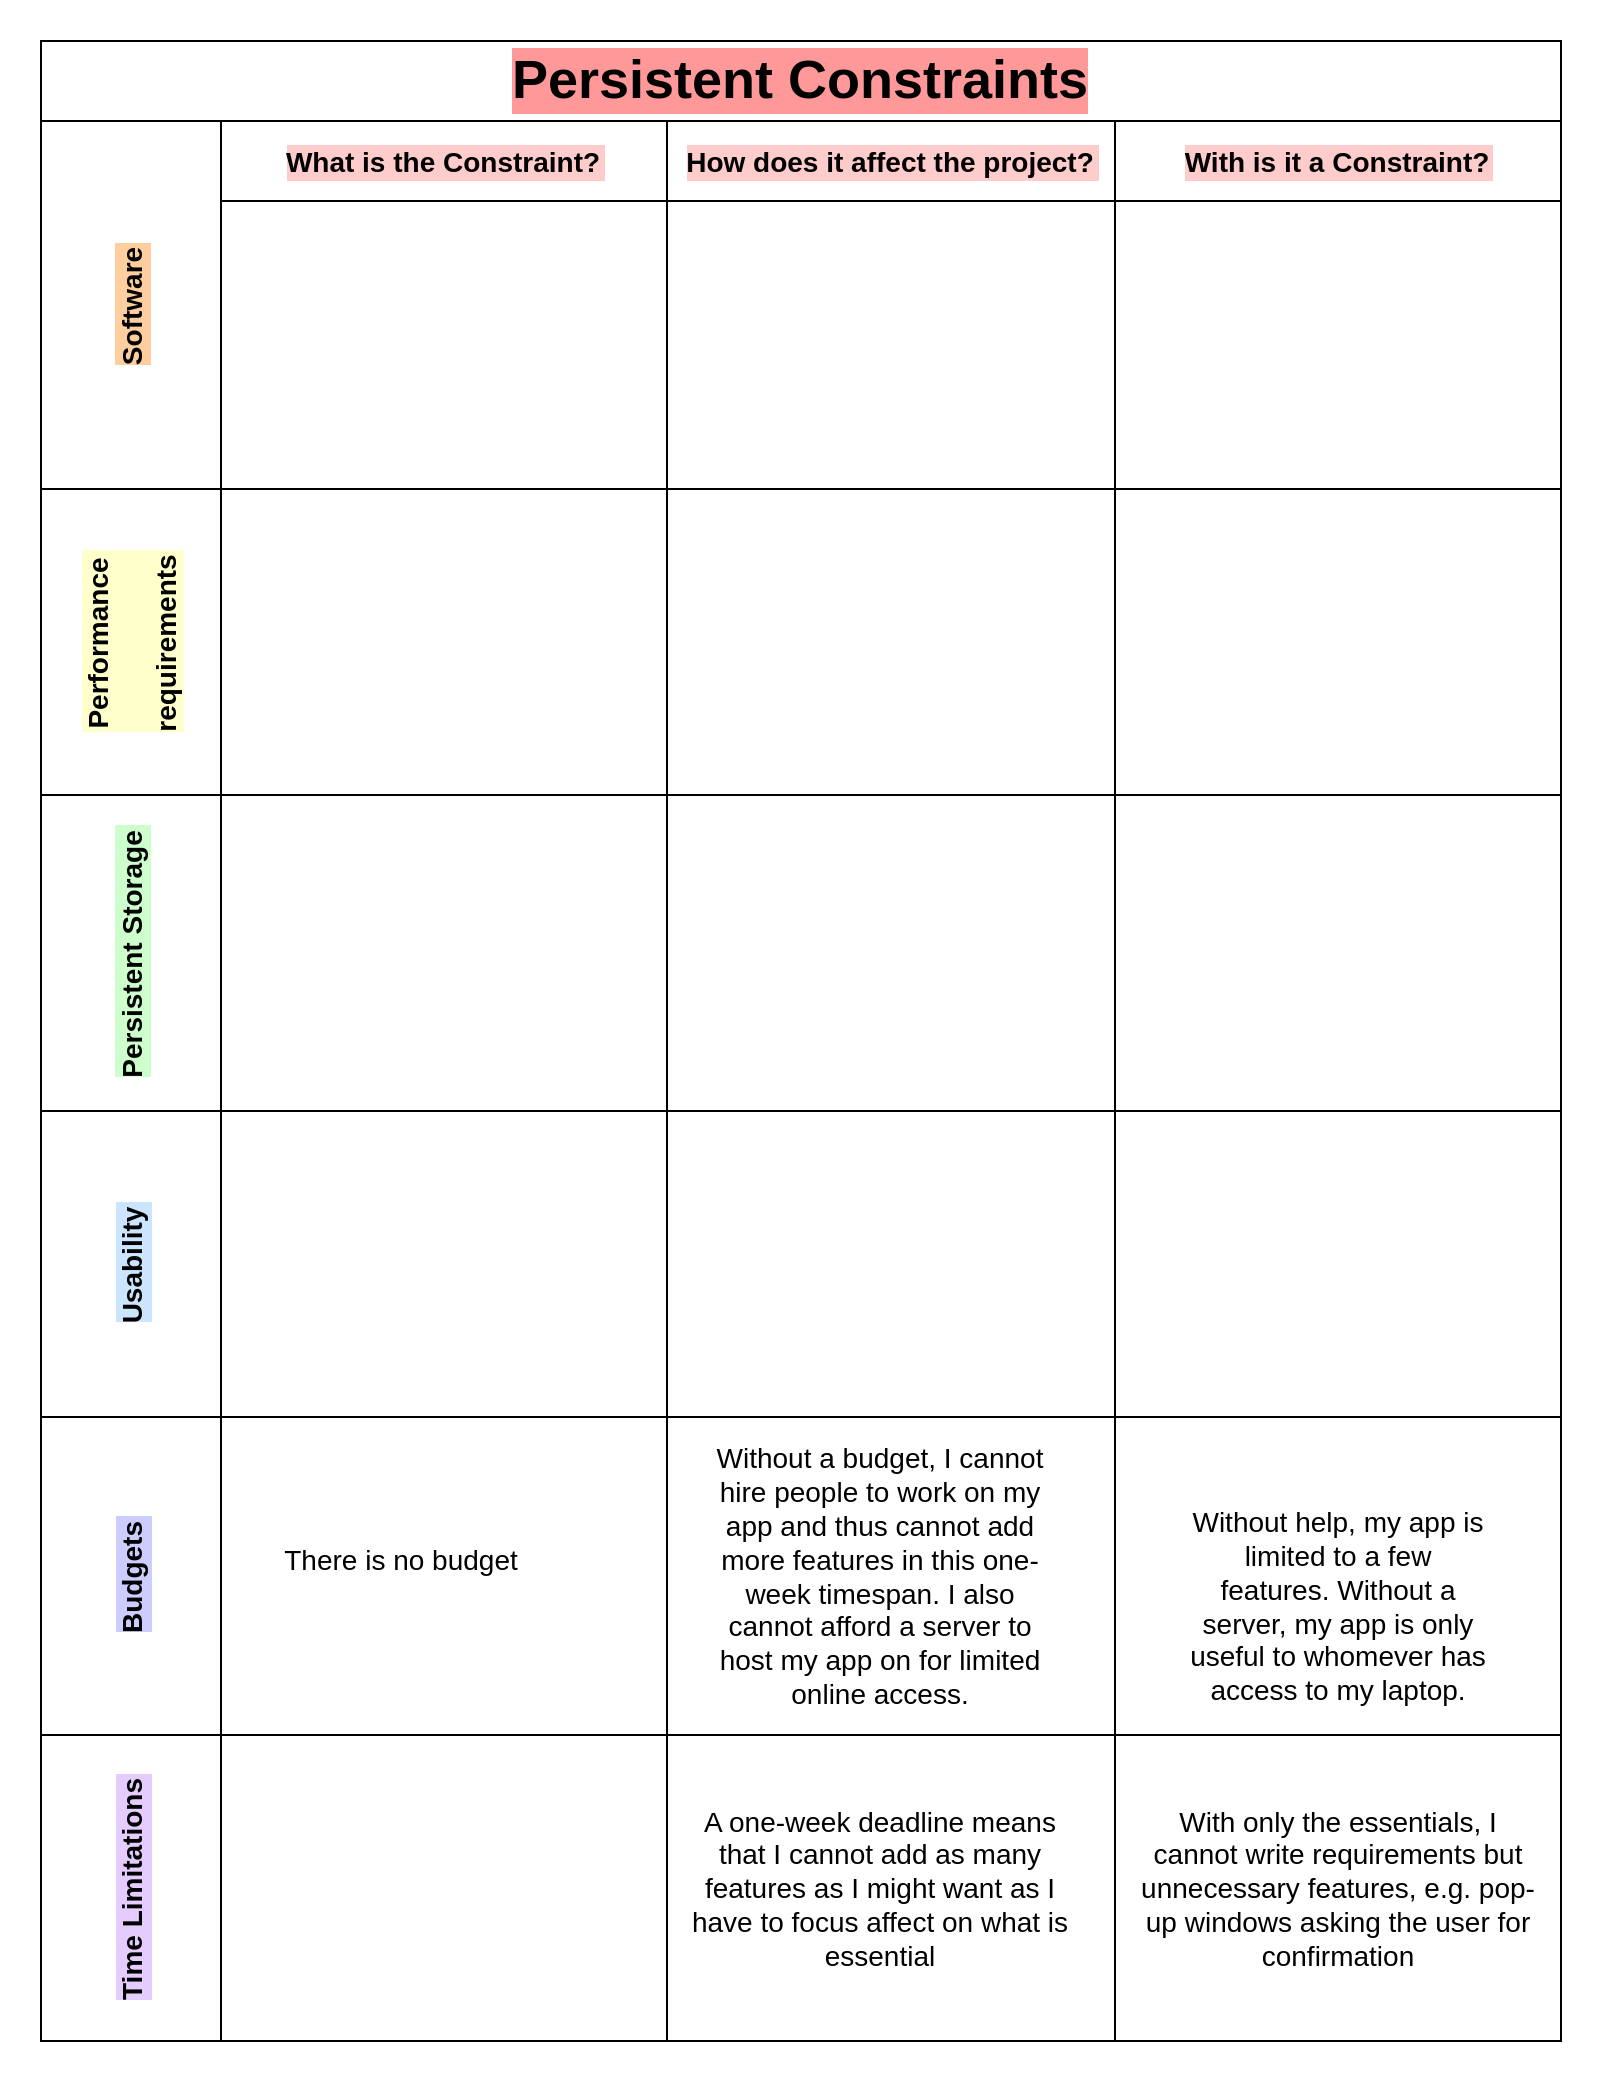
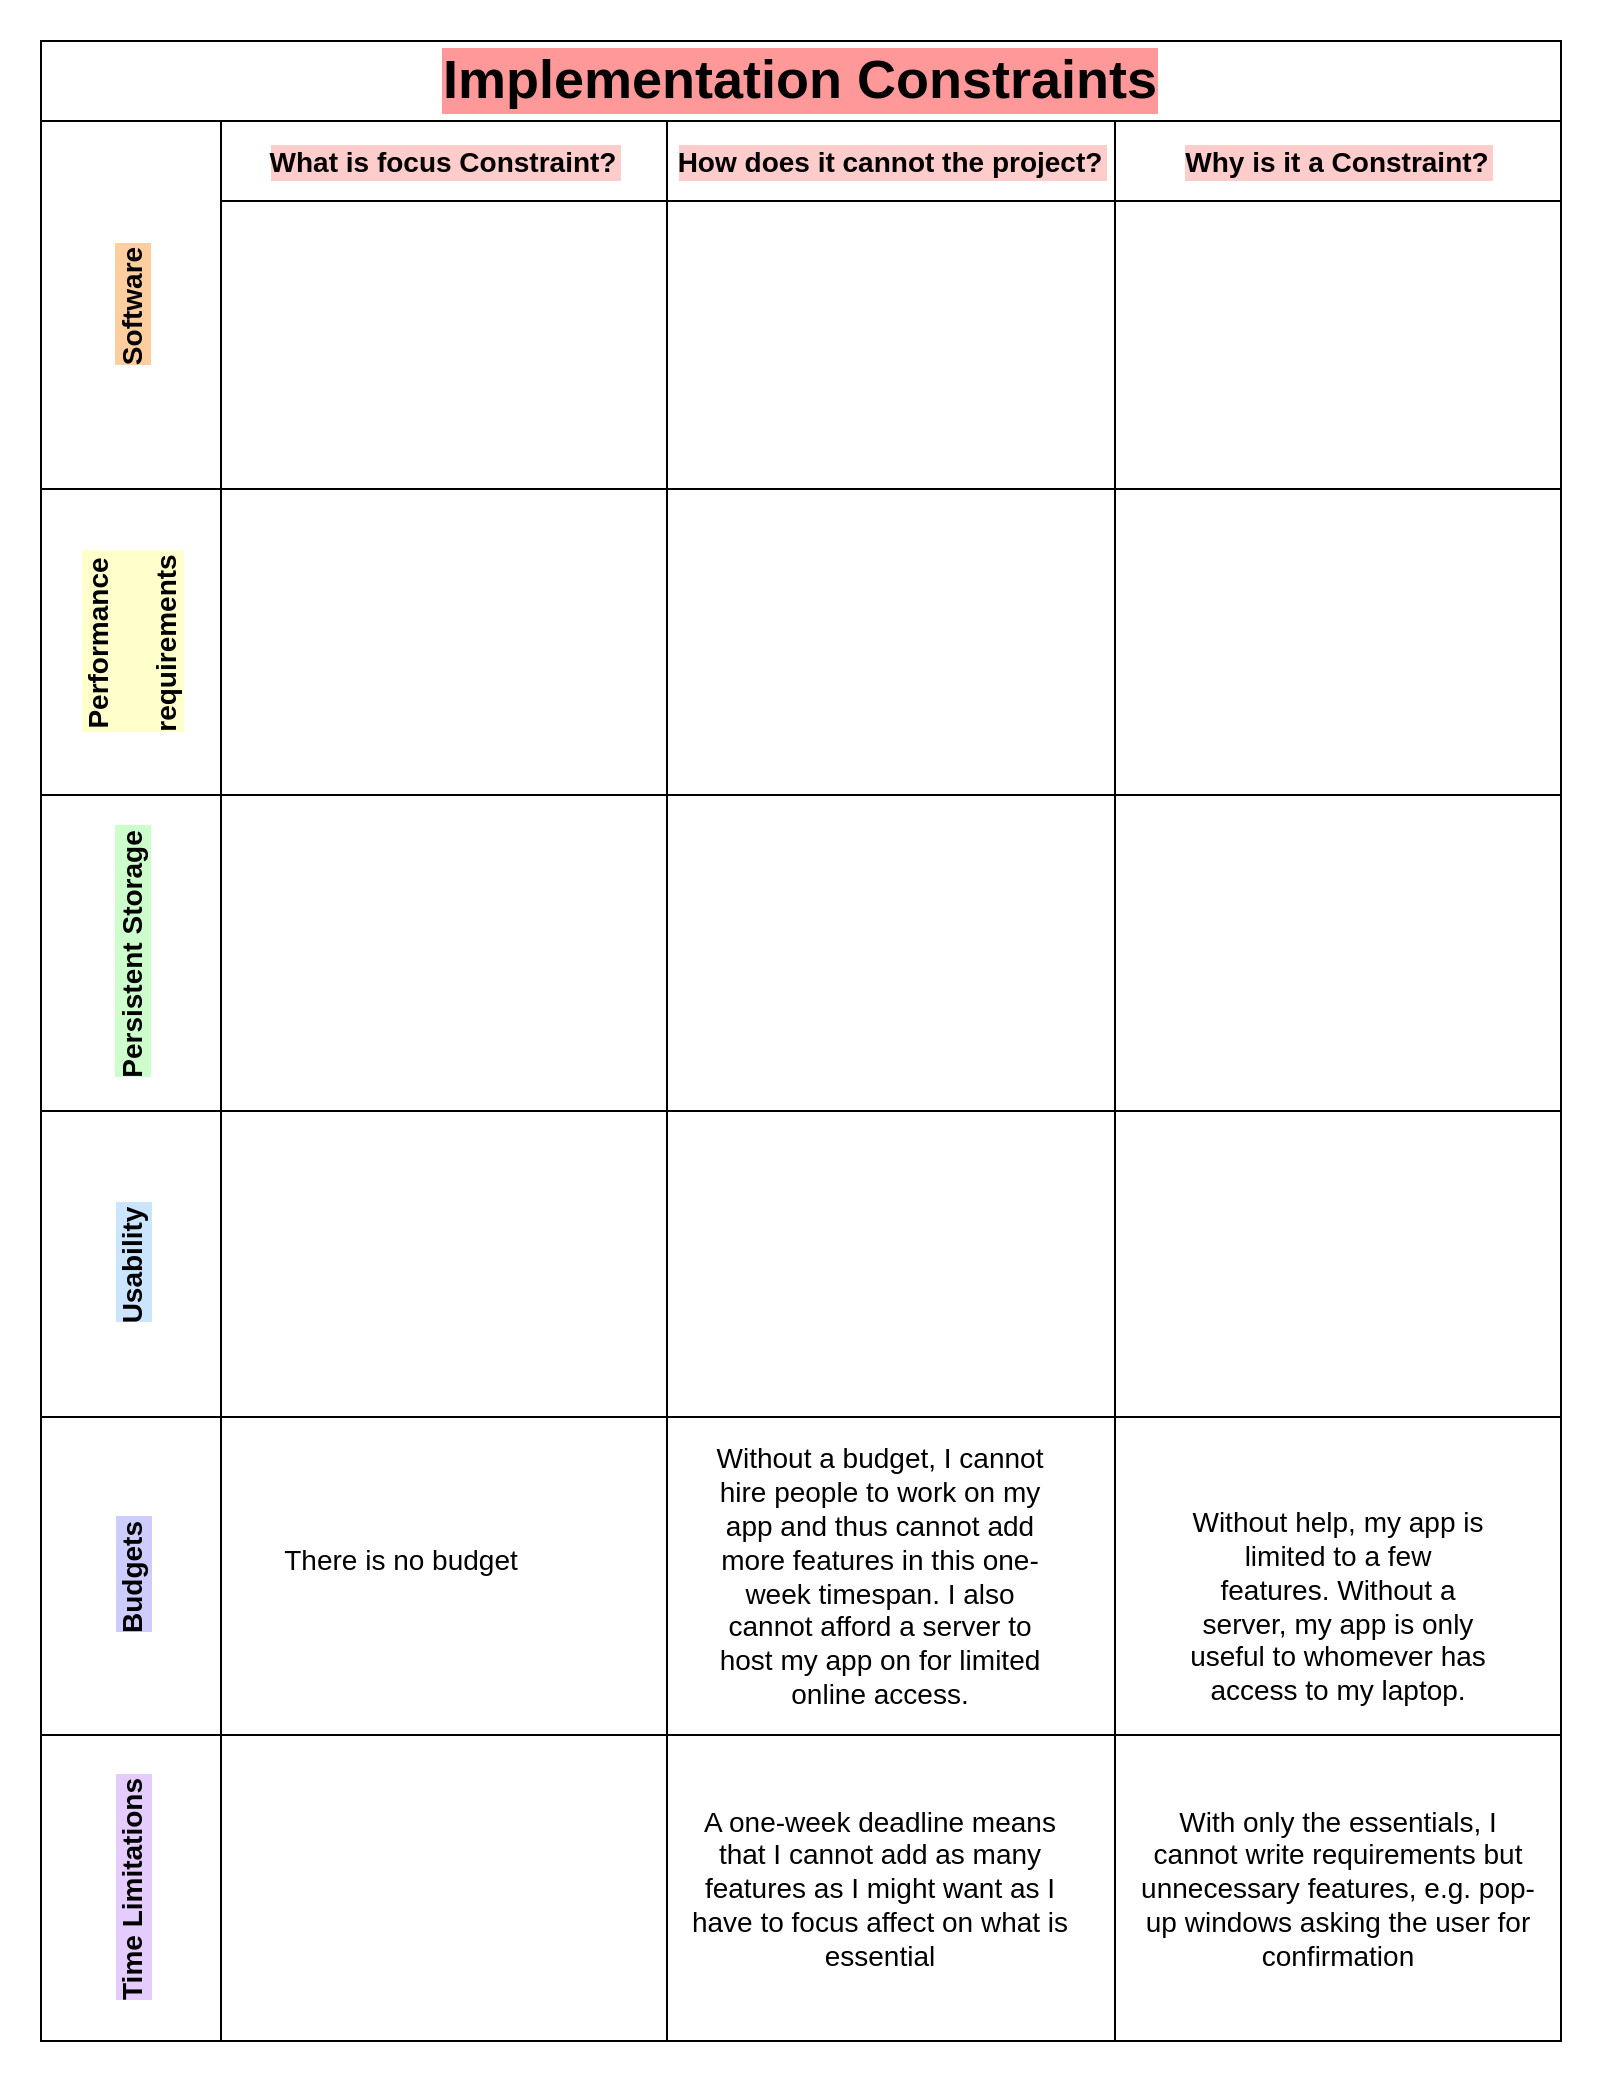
(801, 81) -> (801, 81)
(443, 163) -> (443, 163)
(890, 163) -> (890, 163)
(1337, 163) -> (1337, 163)
